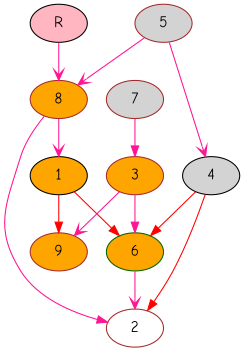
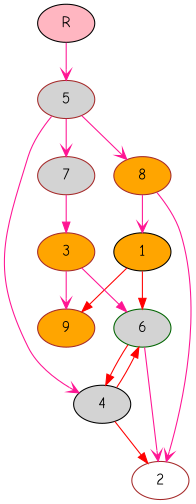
(59, 56) -> (66, 56)
none -> (66, 132)
(6, 237) -> (191, 319)
(135, 252) -> (142, 328)
none -> (119, 360)
